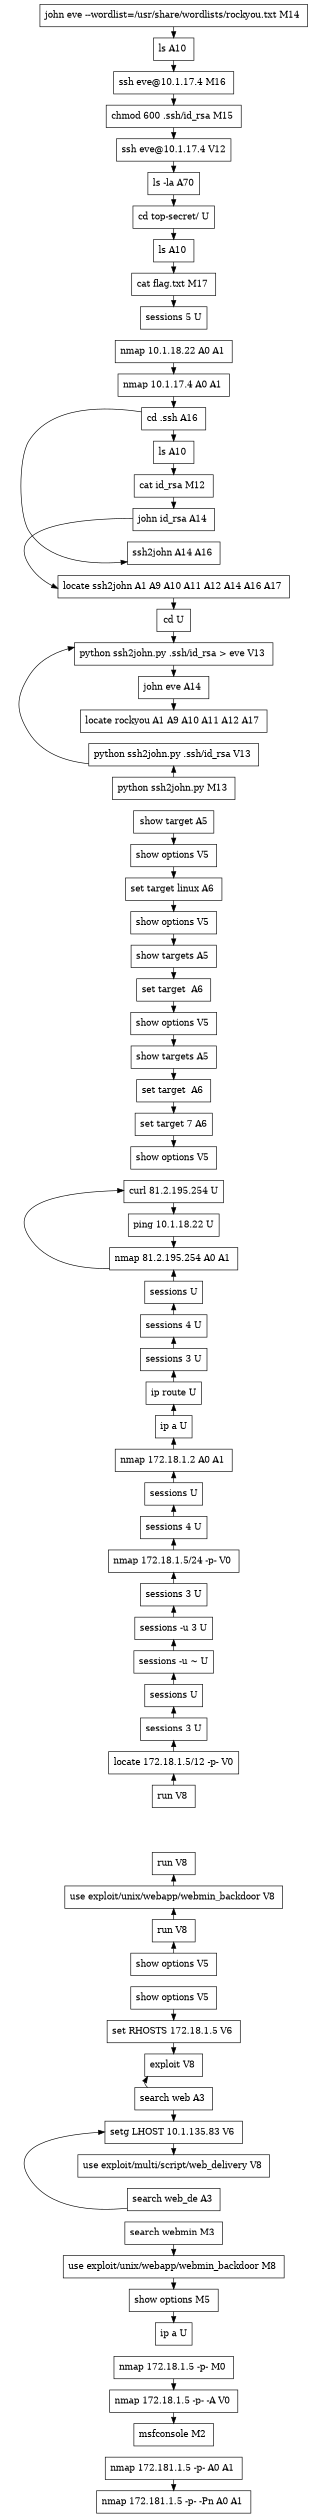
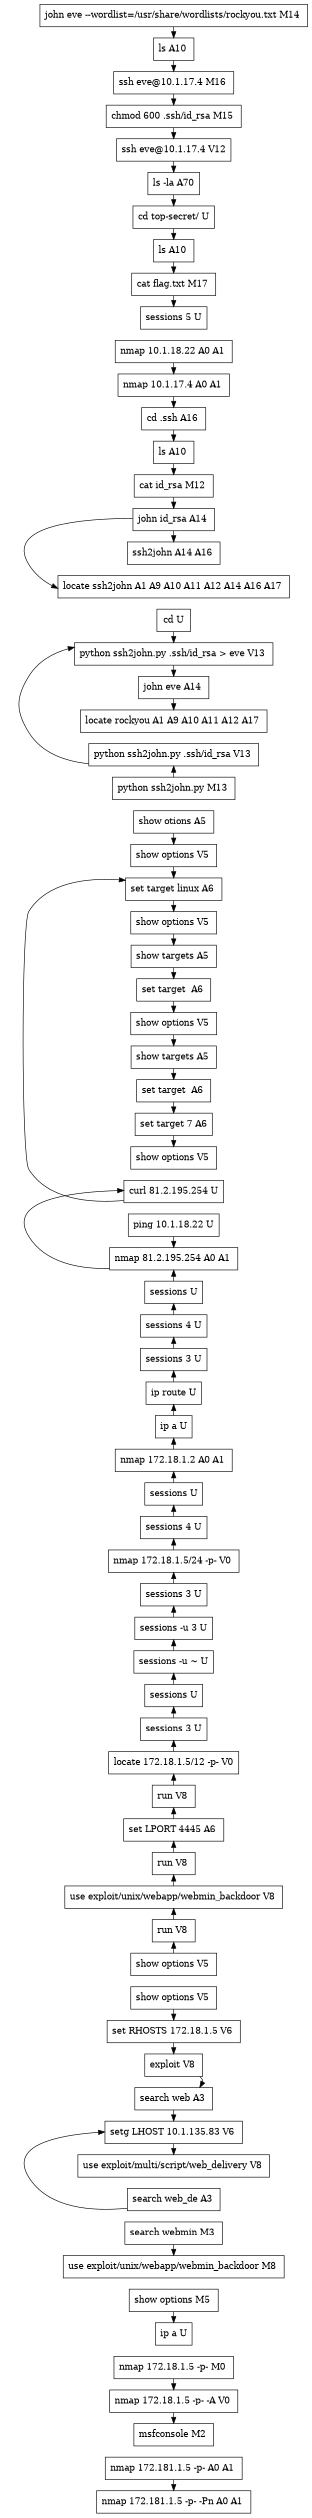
(21, 476) -> (174, 533)
(174, 600) -> none
(174, 822) -> (174, 822)
(174, 1205) -> (23, 1043)
none -> (174, 1830)
(146, 2085) -> (202, 2079)
(174, 2280) -> none
